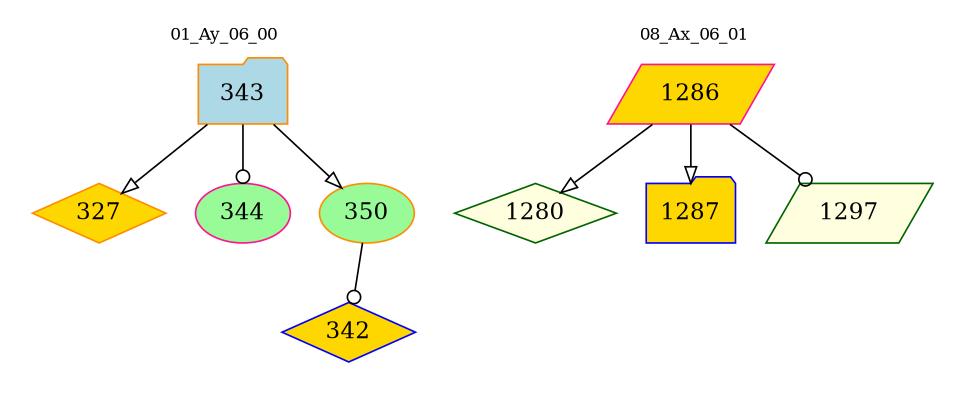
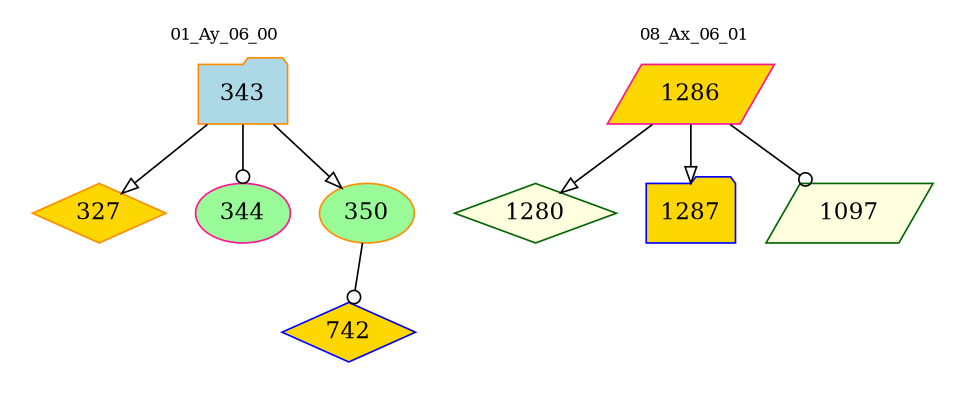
(850, 213) -> (850, 213)
(349, 332) -> (349, 332)
